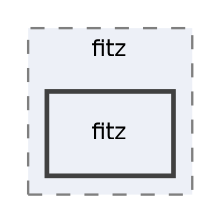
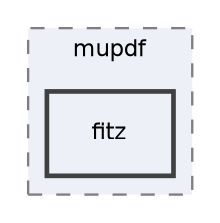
(110, 50) -> (110, 50)
